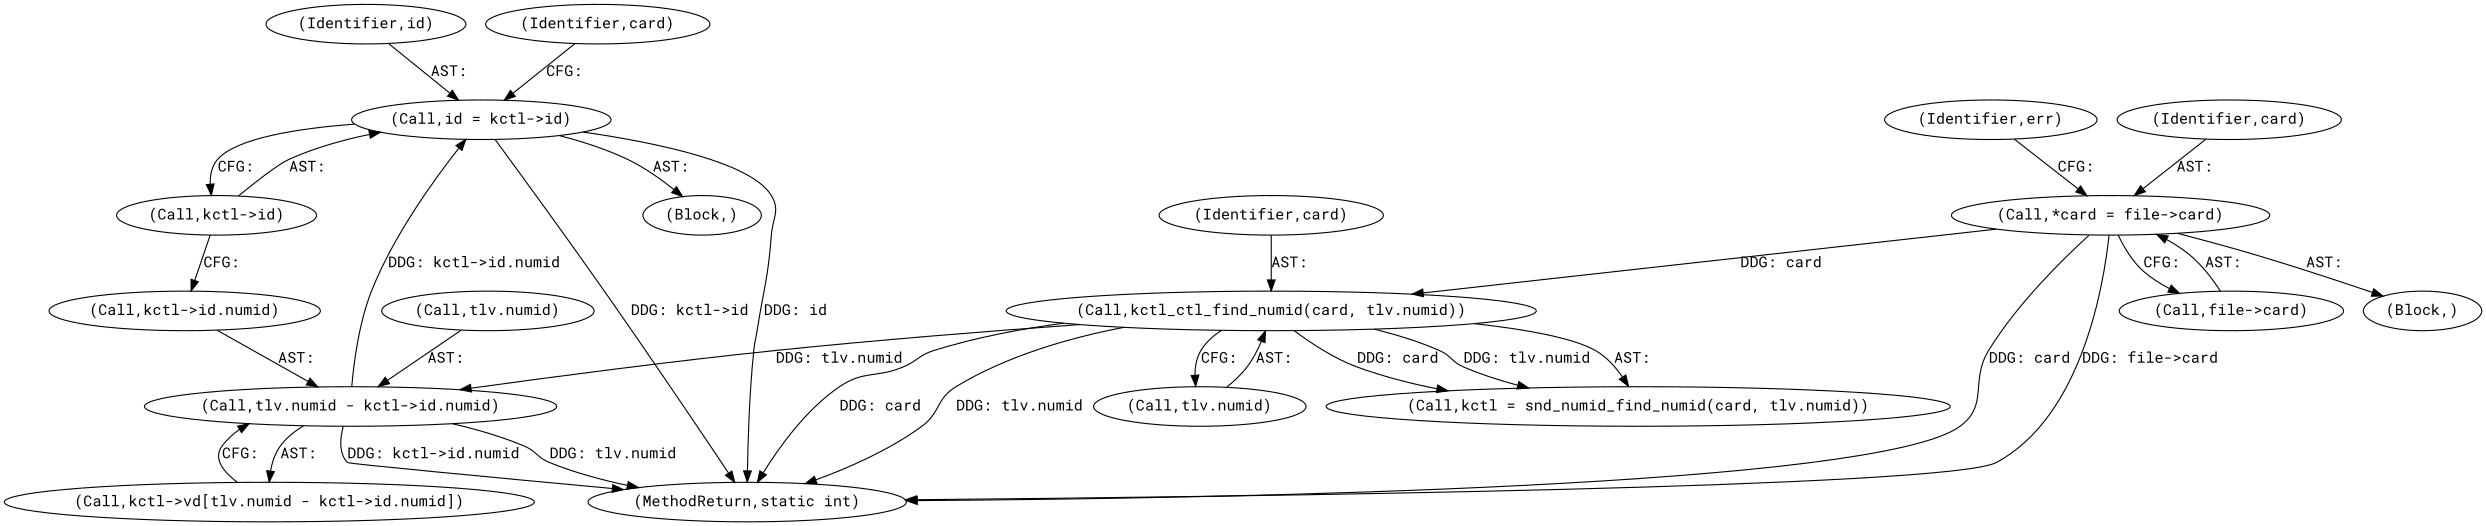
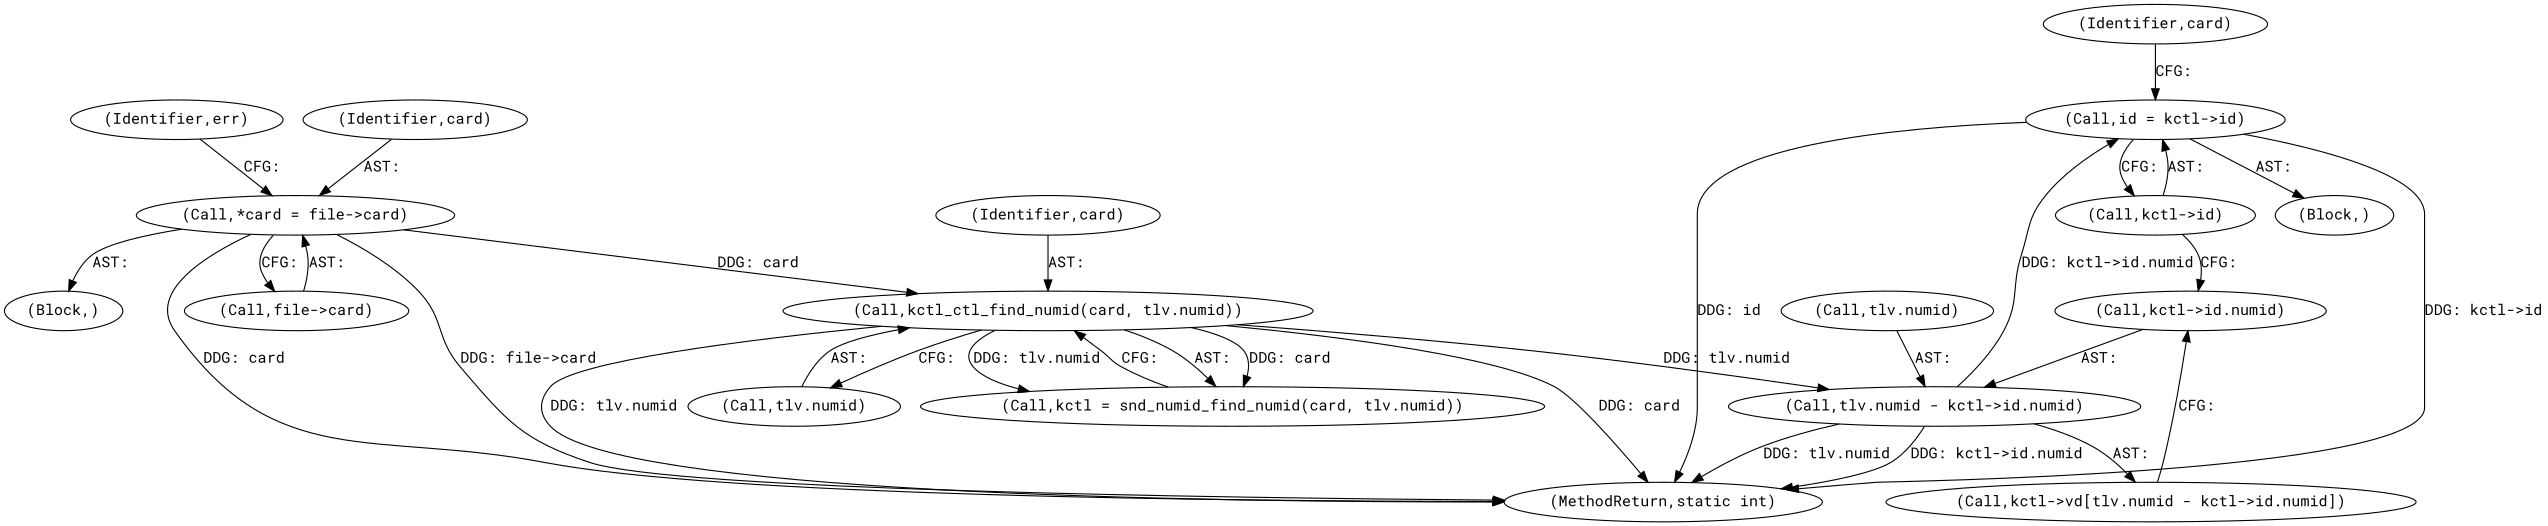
(366, 24) -> none
none -> (1123, 367)
(219, 455) -> (2174, 412)
